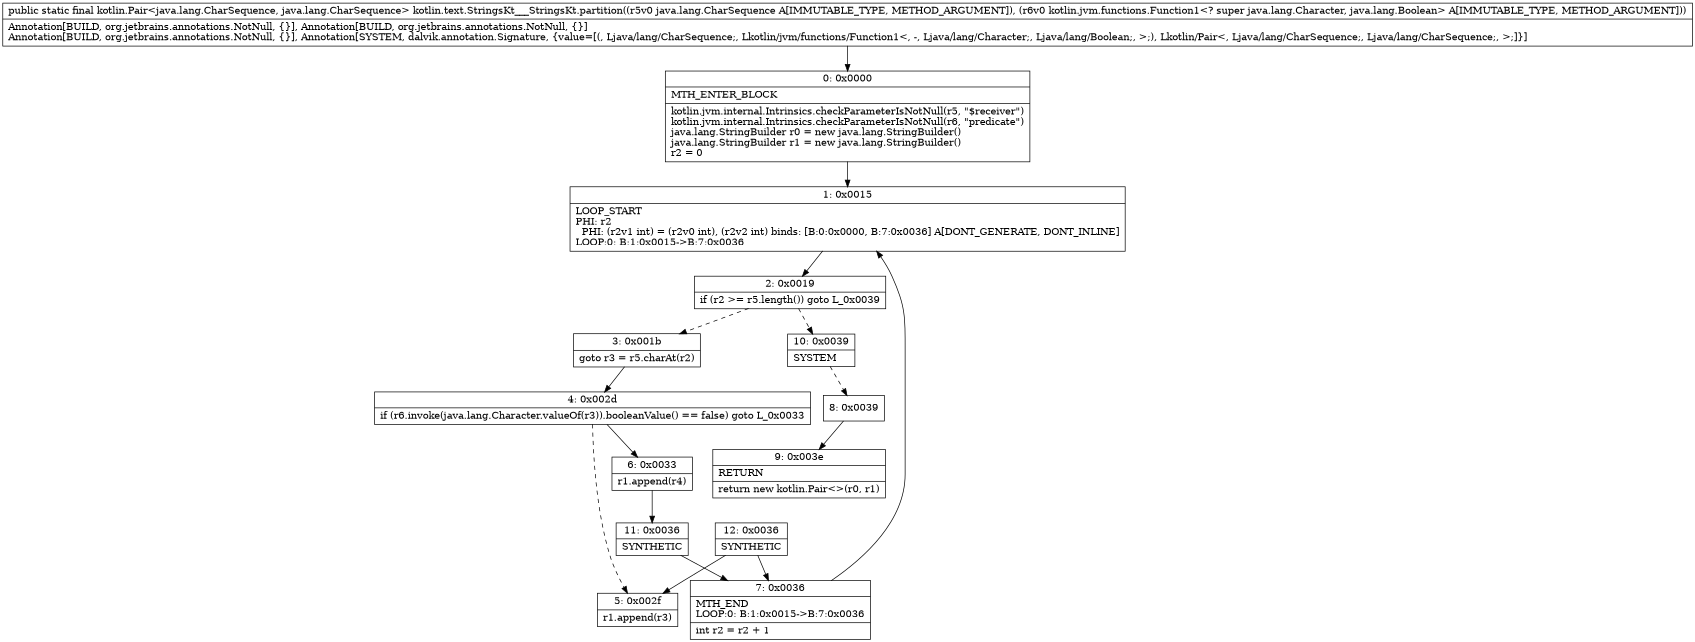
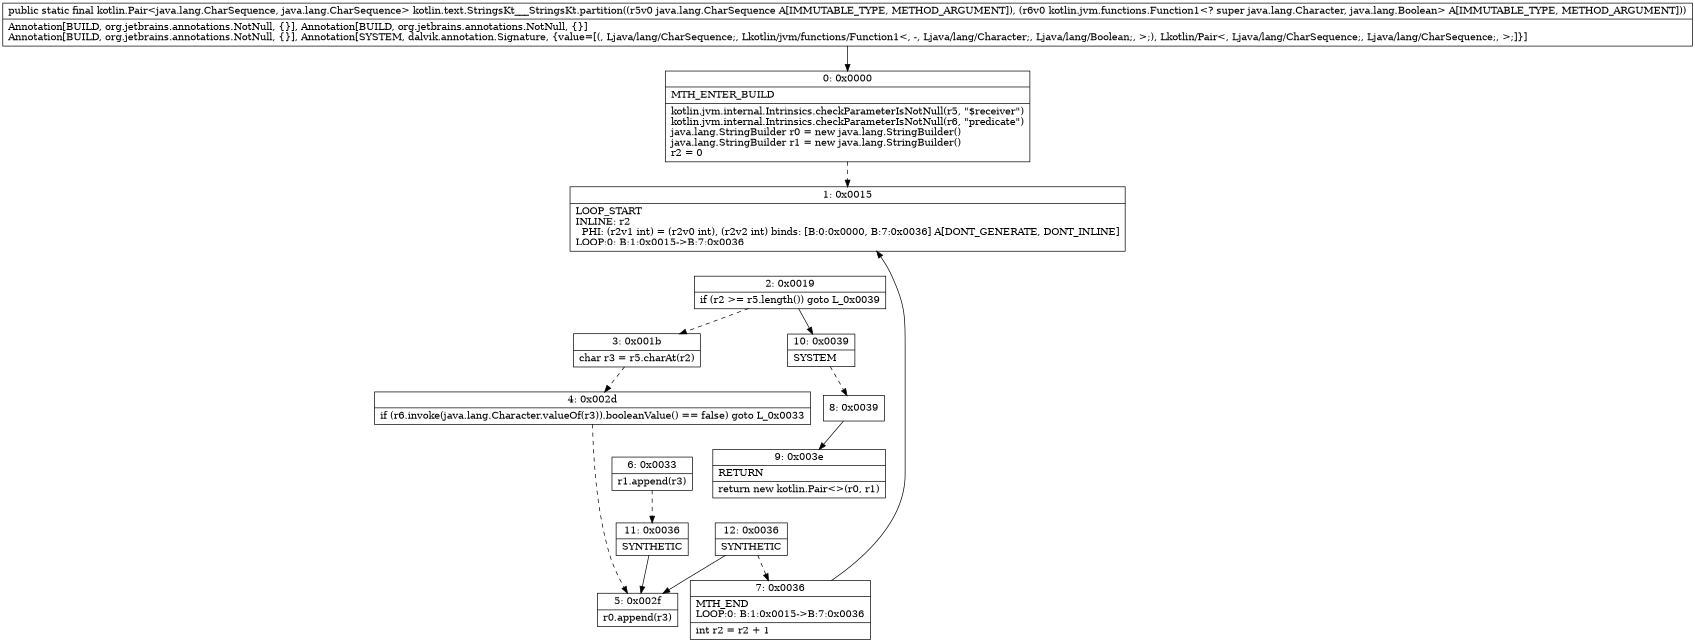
(724, 95) -> (723, 95)
(848, 171) -> (848, 171)
(595, 222) -> (605, 222)
(815, 261) -> none
(804, 318) -> (804, 318)
(637, 358) -> (637, 358)
(617, 377) -> (617, 377)
(620, 438) -> none
(652, 482) -> (652, 482)
(652, 503) -> (652, 503)
(762, 565) -> (762, 565)
(700, 566) -> (646, 571)
(638, 618) -> (638, 618)
